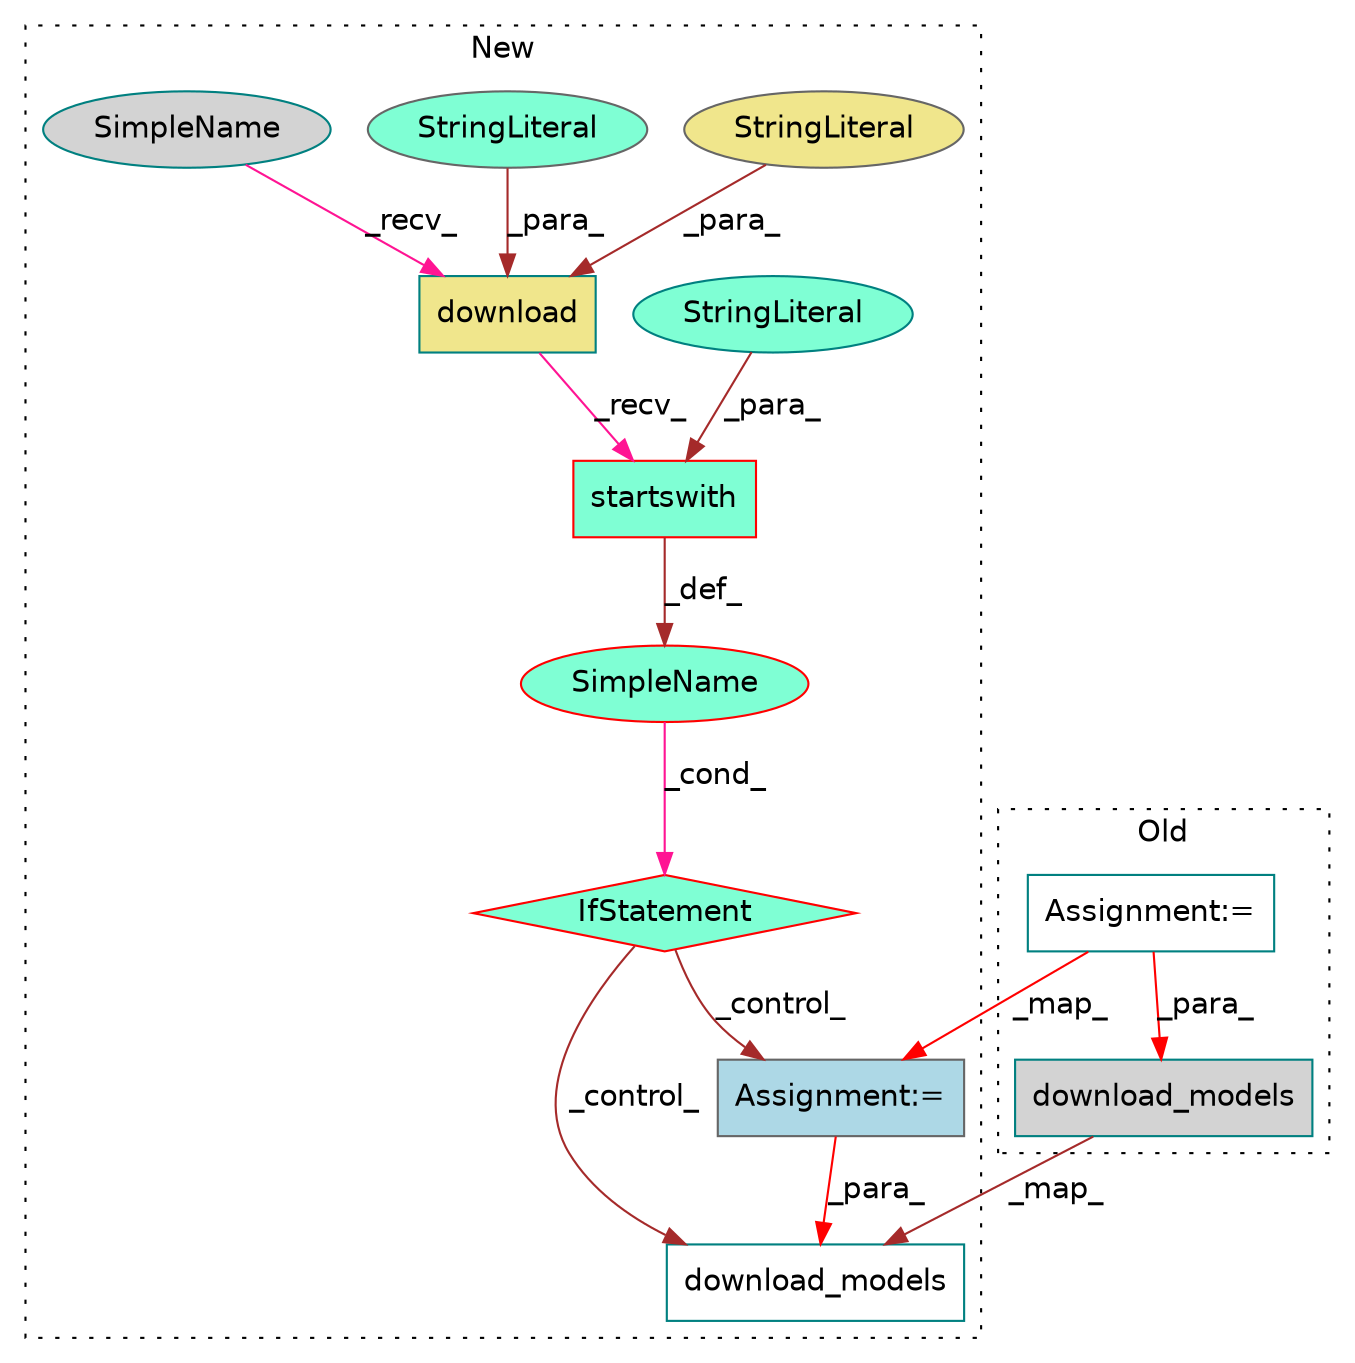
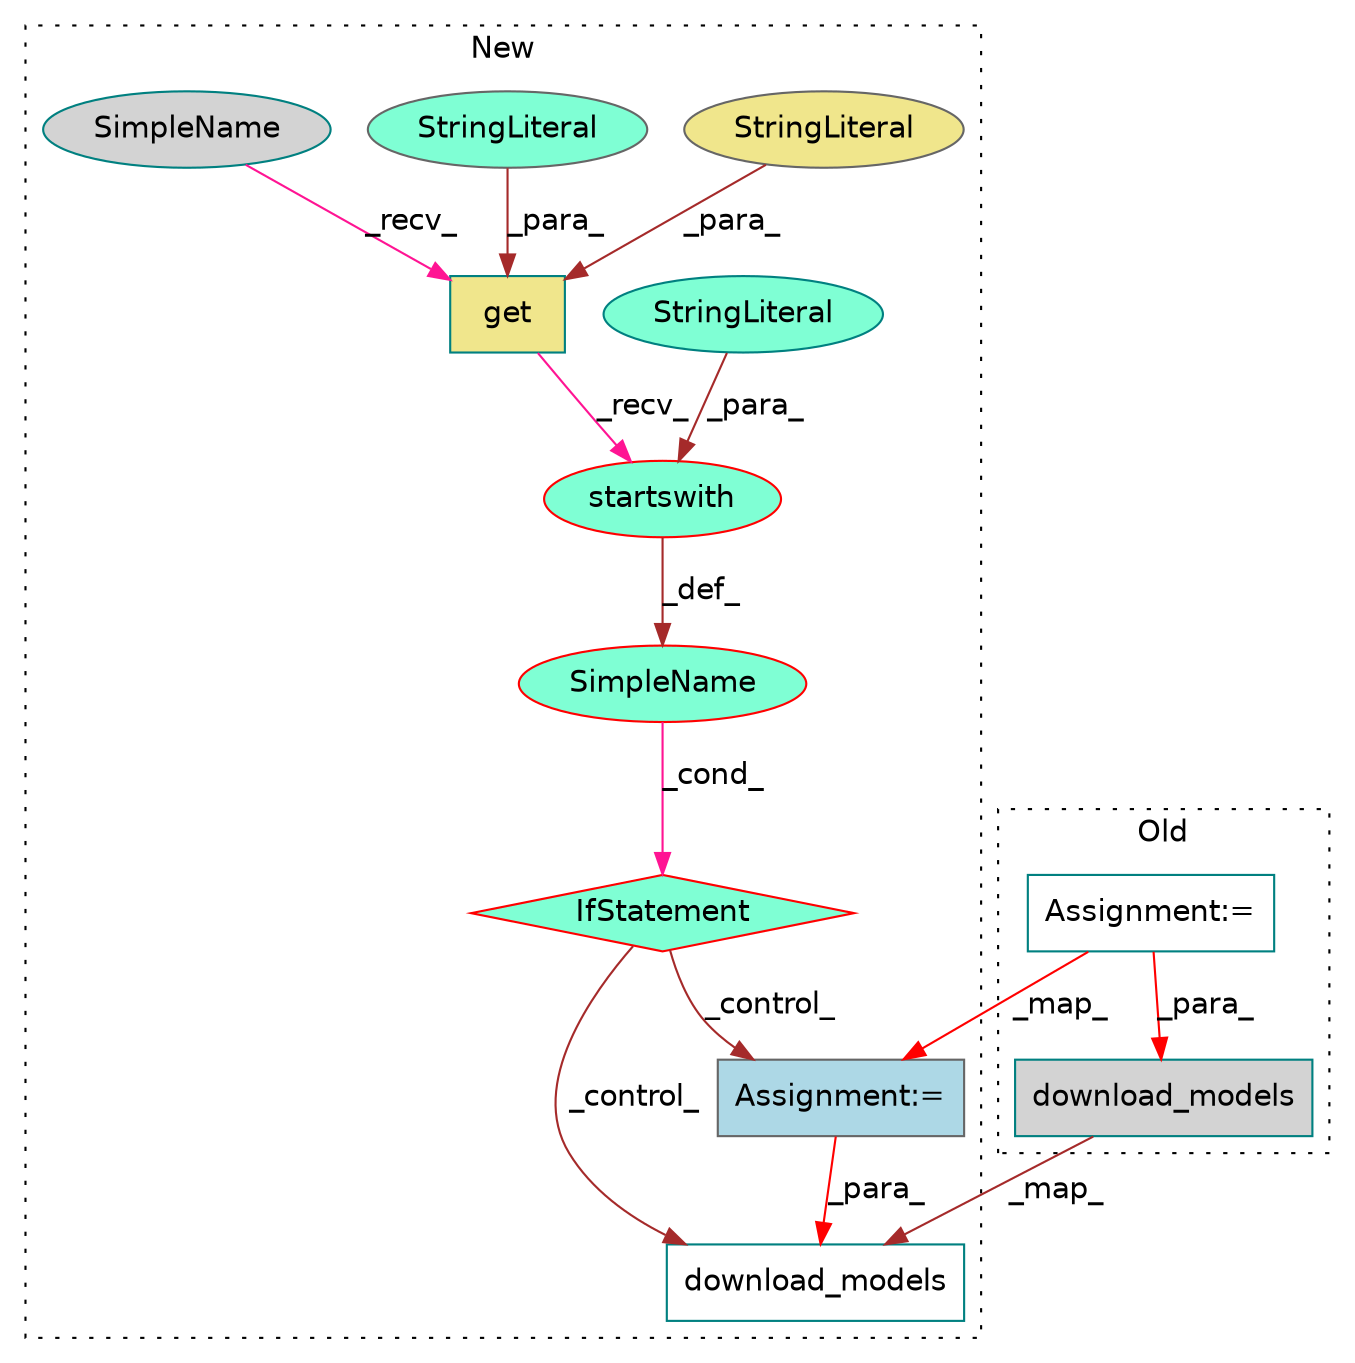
(508, 314) -> (508, 314)
(665, 499) -> (663, 499)
